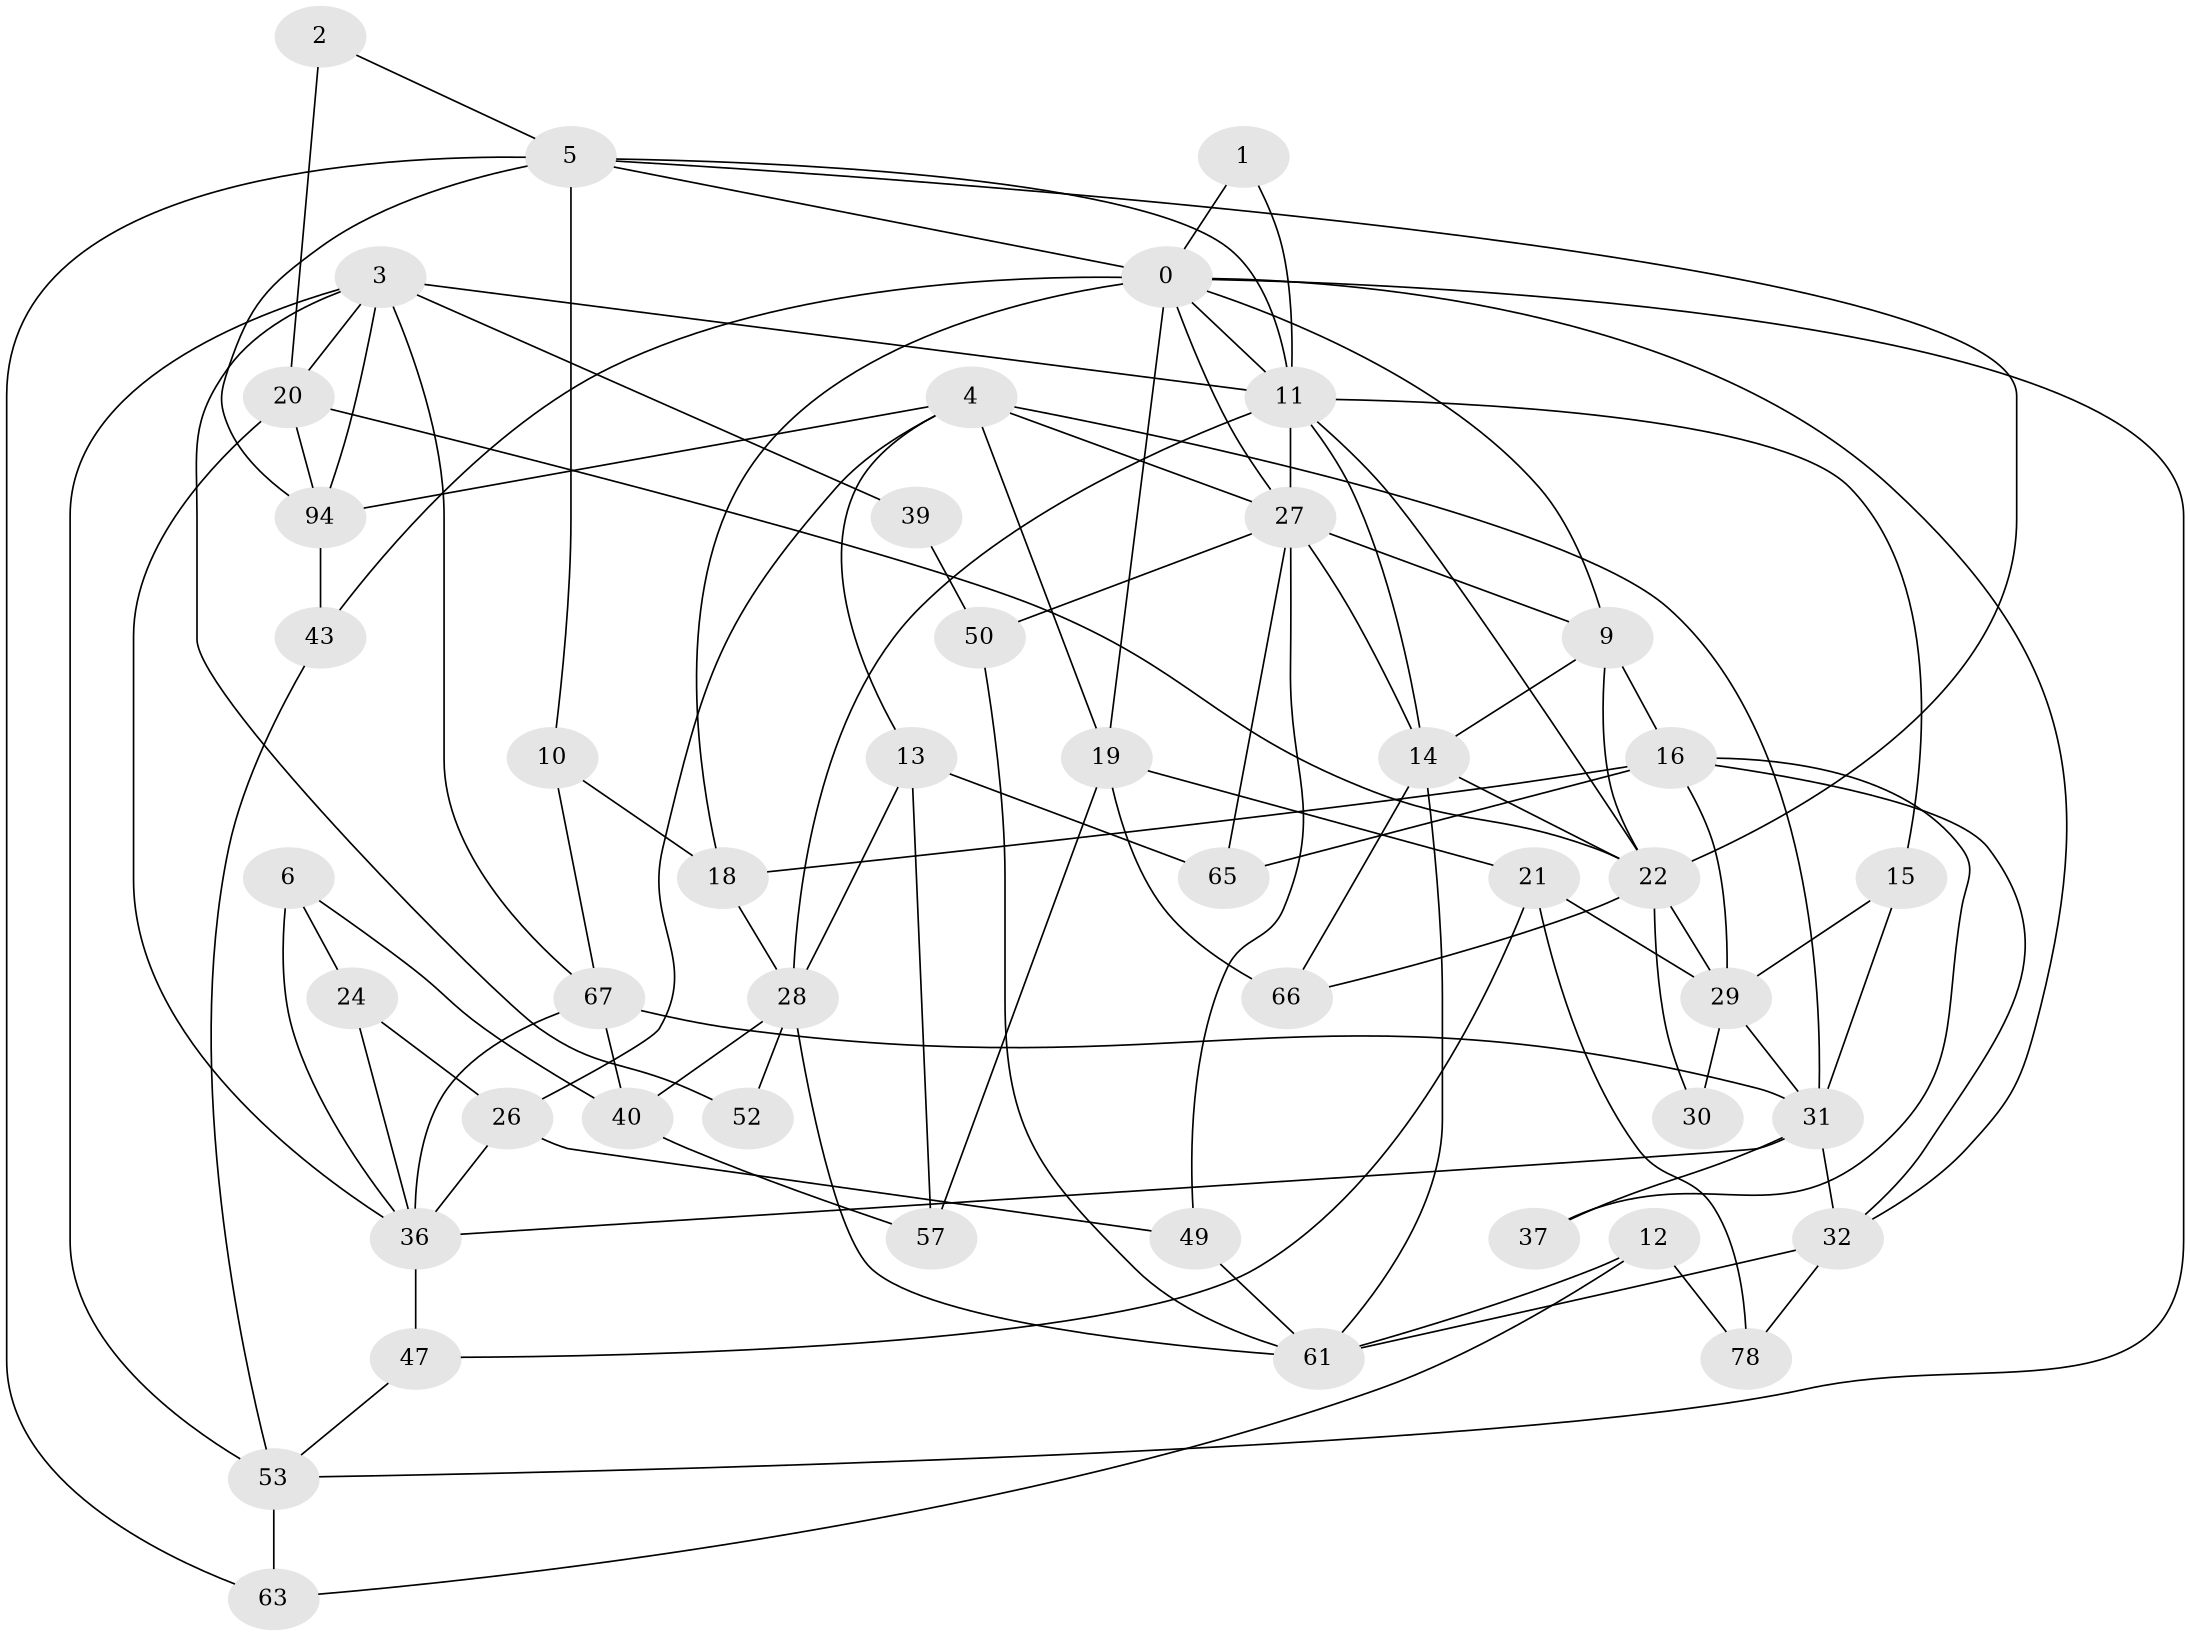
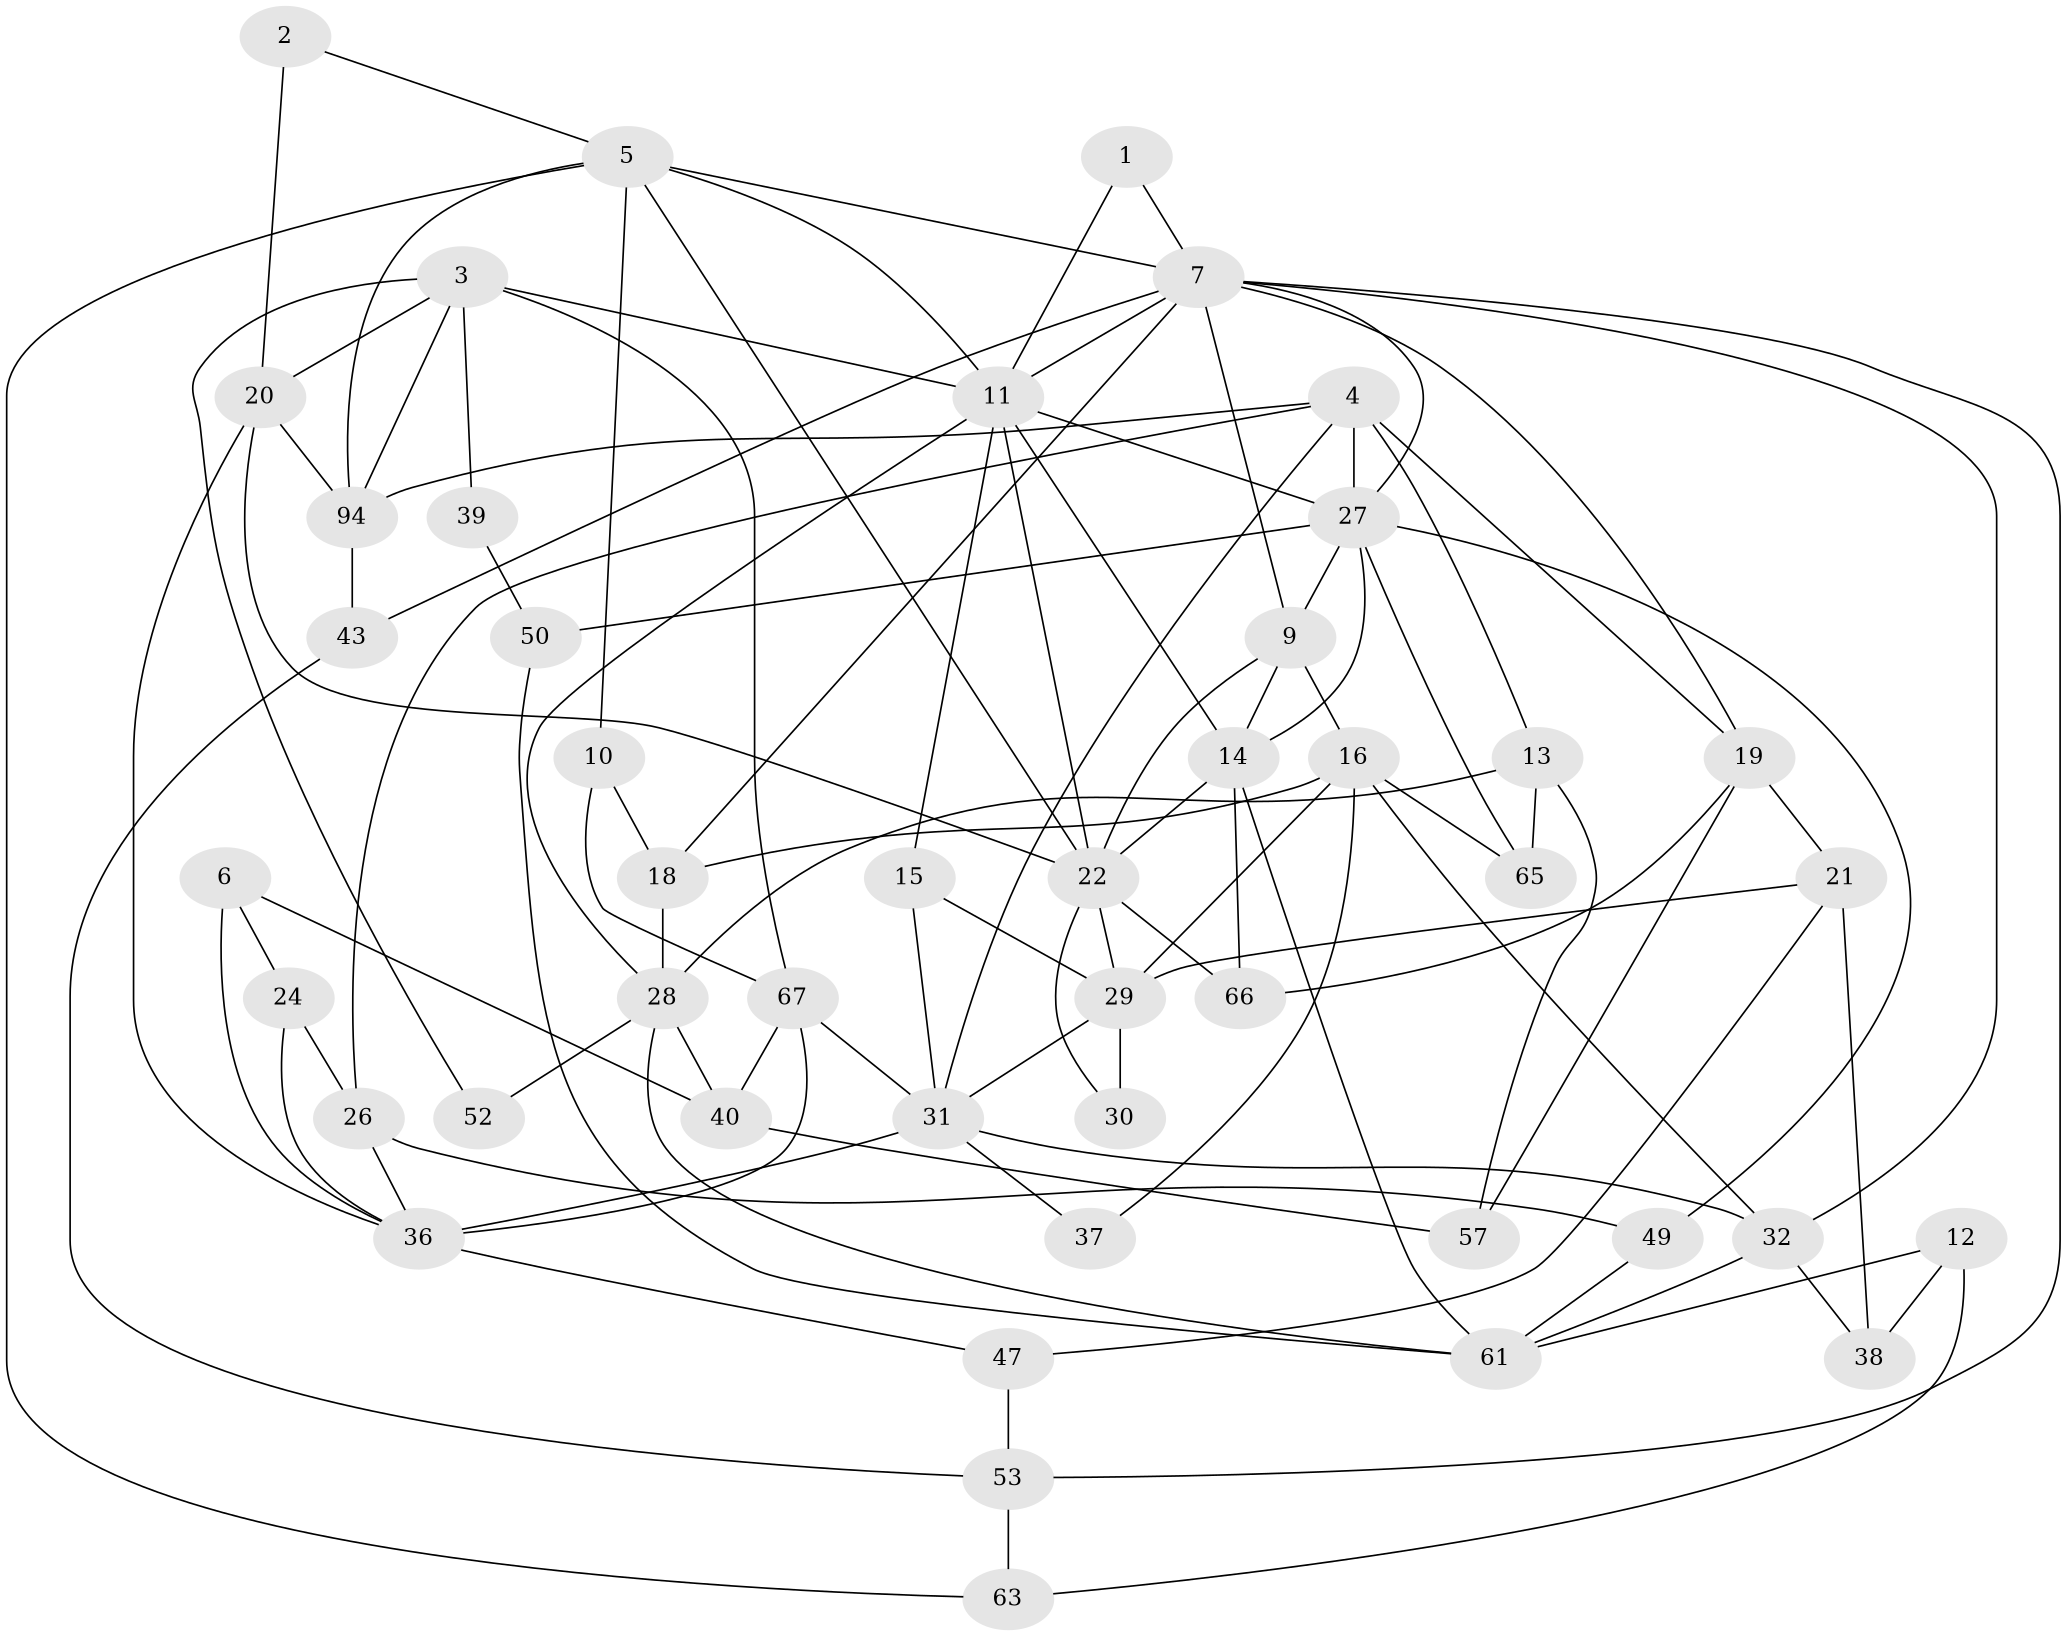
(1167, 277) -> (1199, 277)
(70, 835) -> none
(1746, 1359) -> (1870, 1359)
